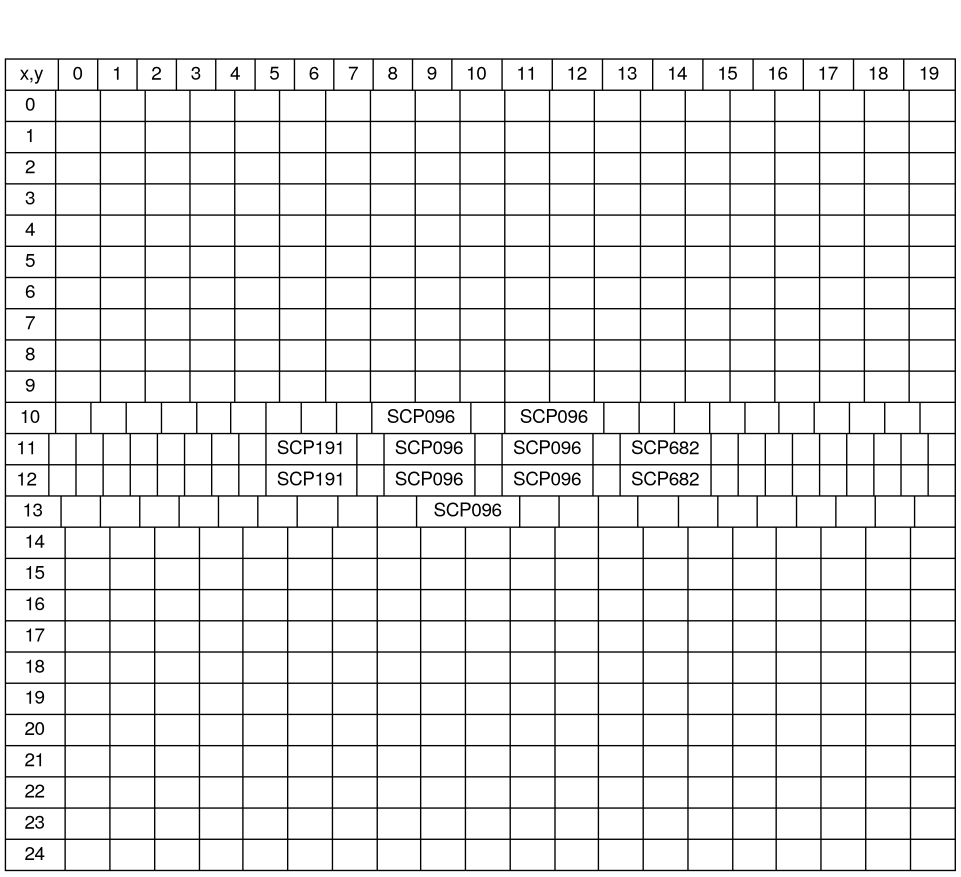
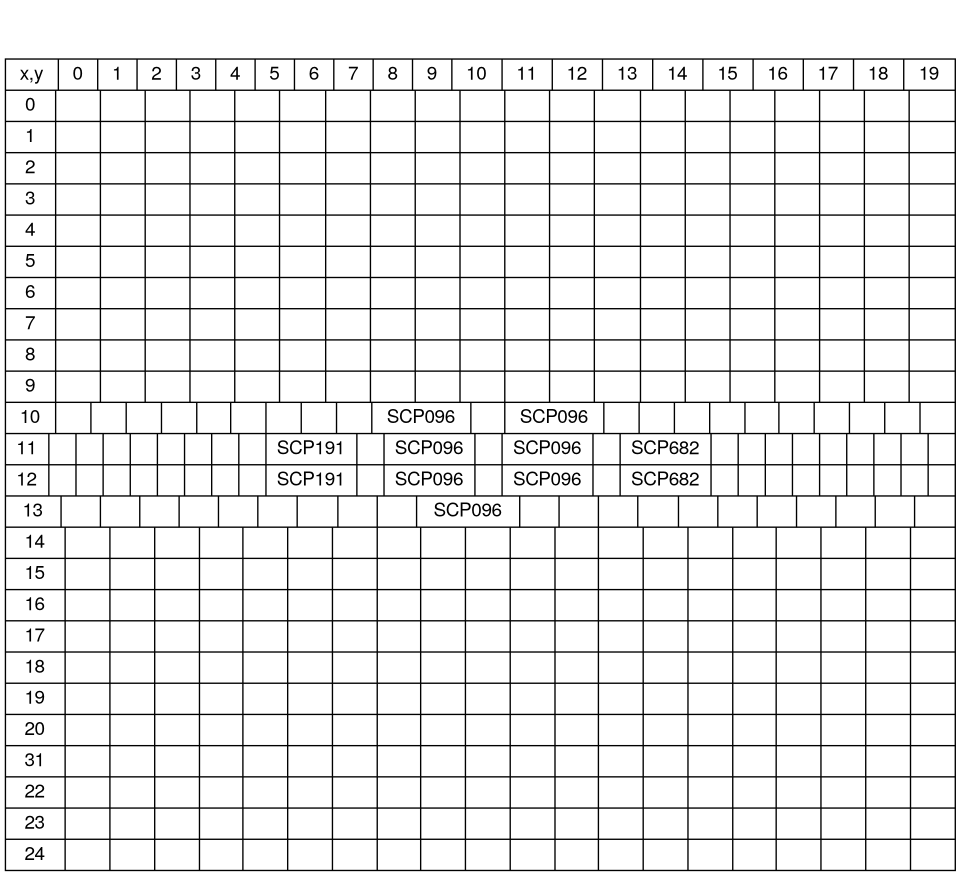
(35, 761) -> (35, 761)
